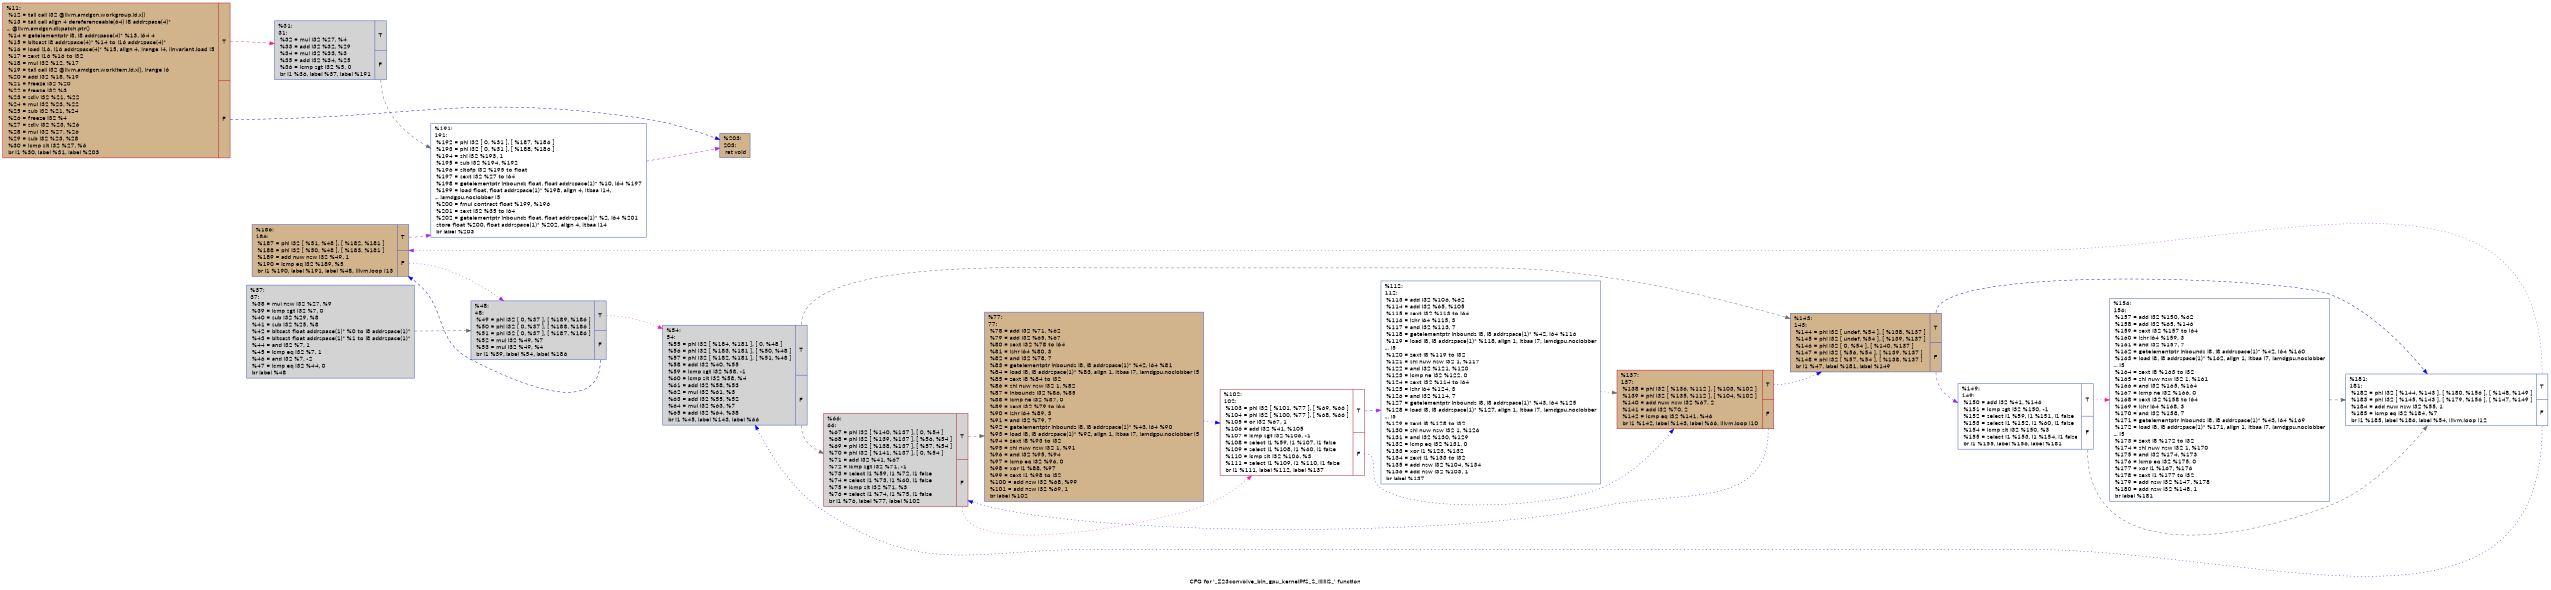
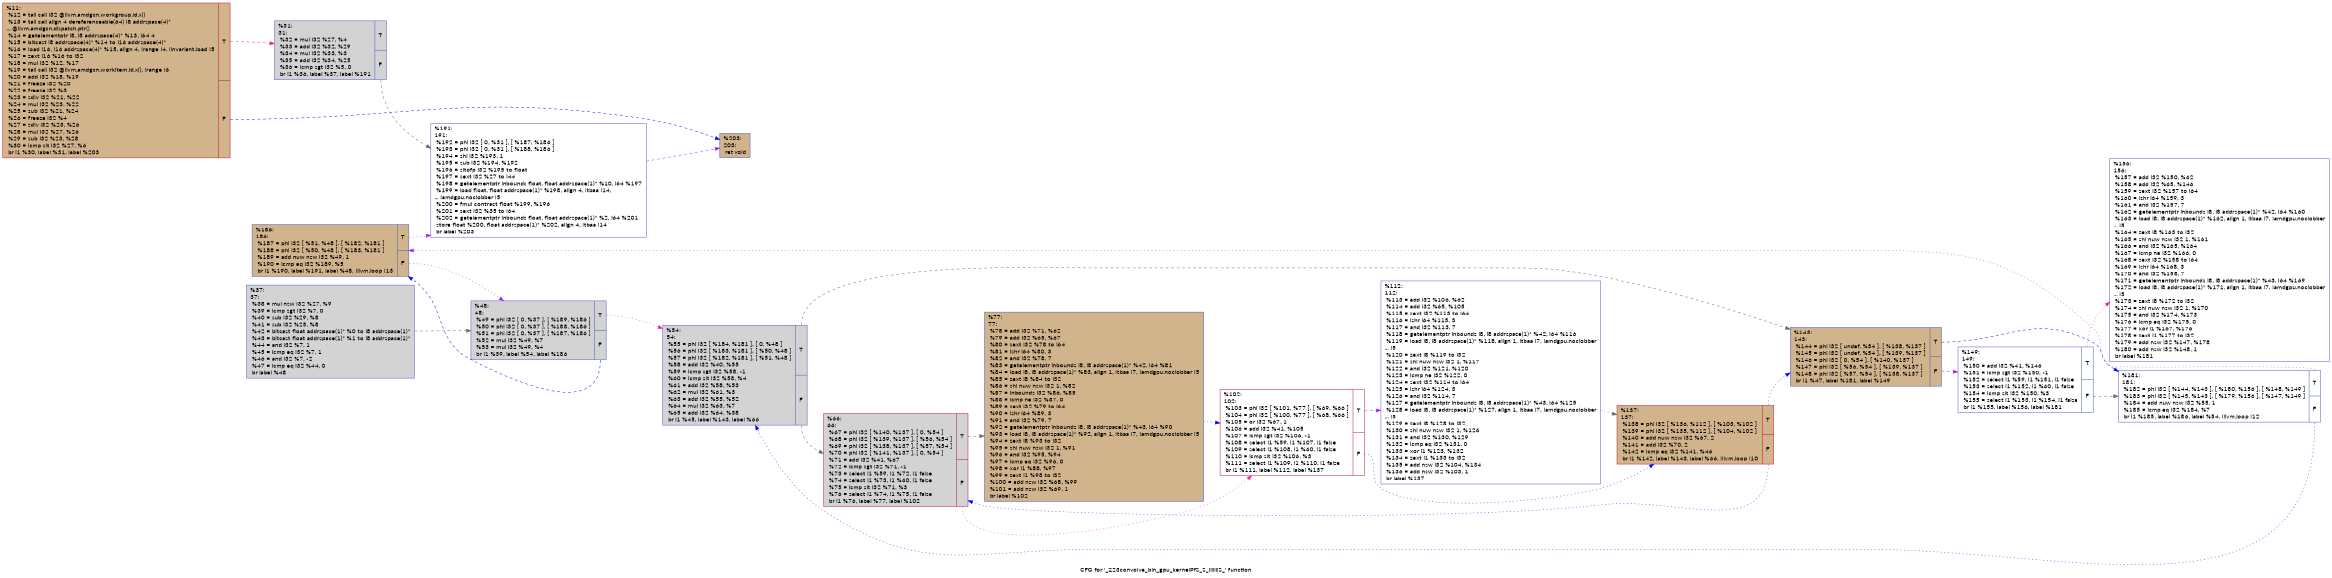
(475, 177) -> (475, 177)
(418, 237) -> (418, 237)
(2335, 400) -> none
